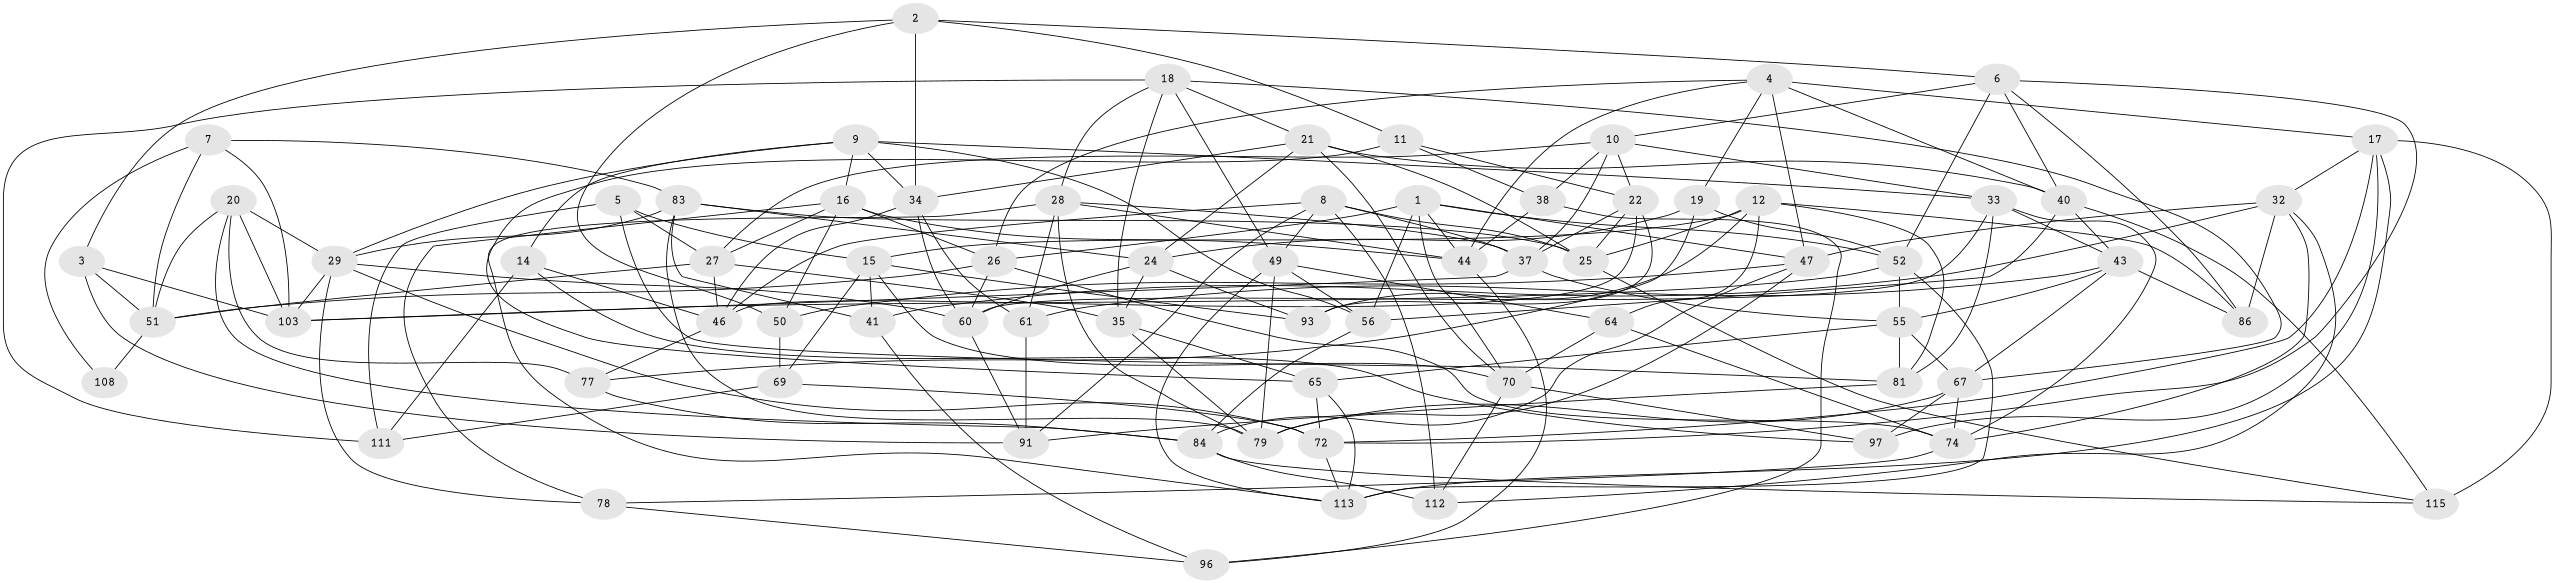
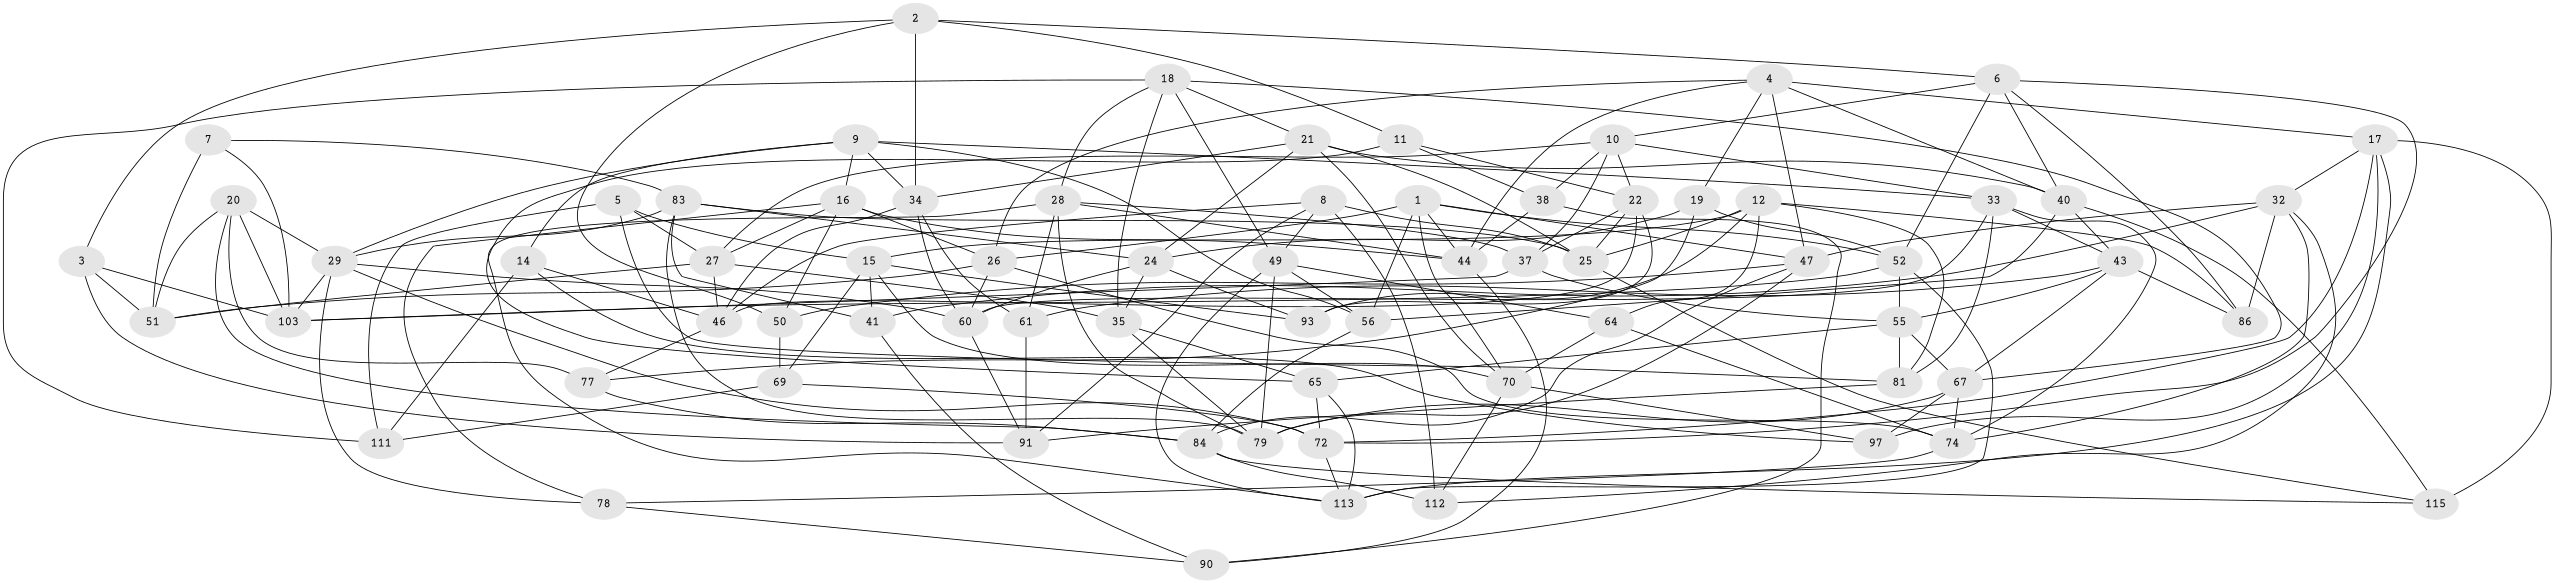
(1427, 227) -> none
(105, 383) -> none
(1206, 565) -> (1206, 565)
